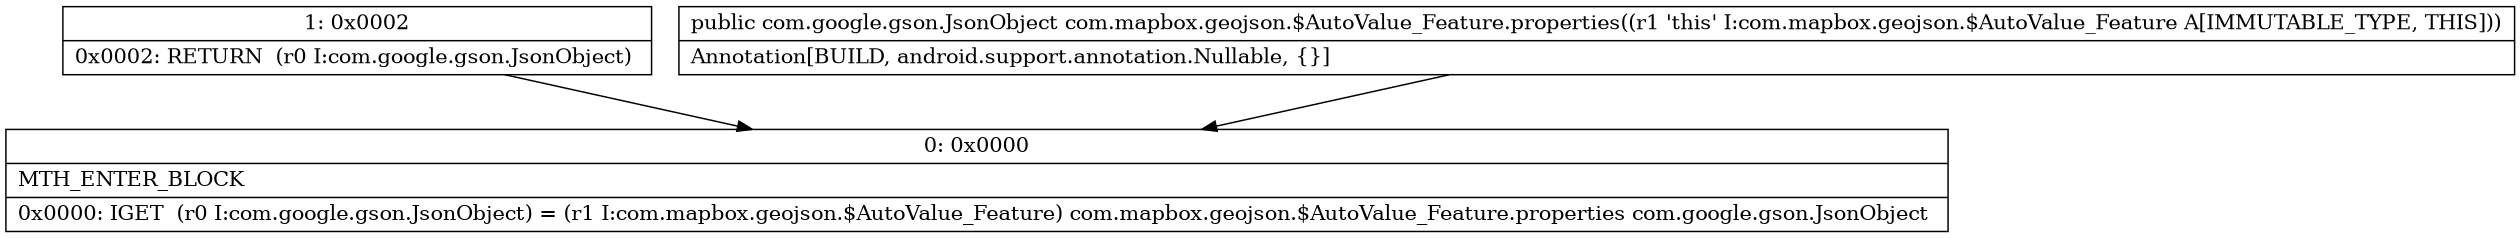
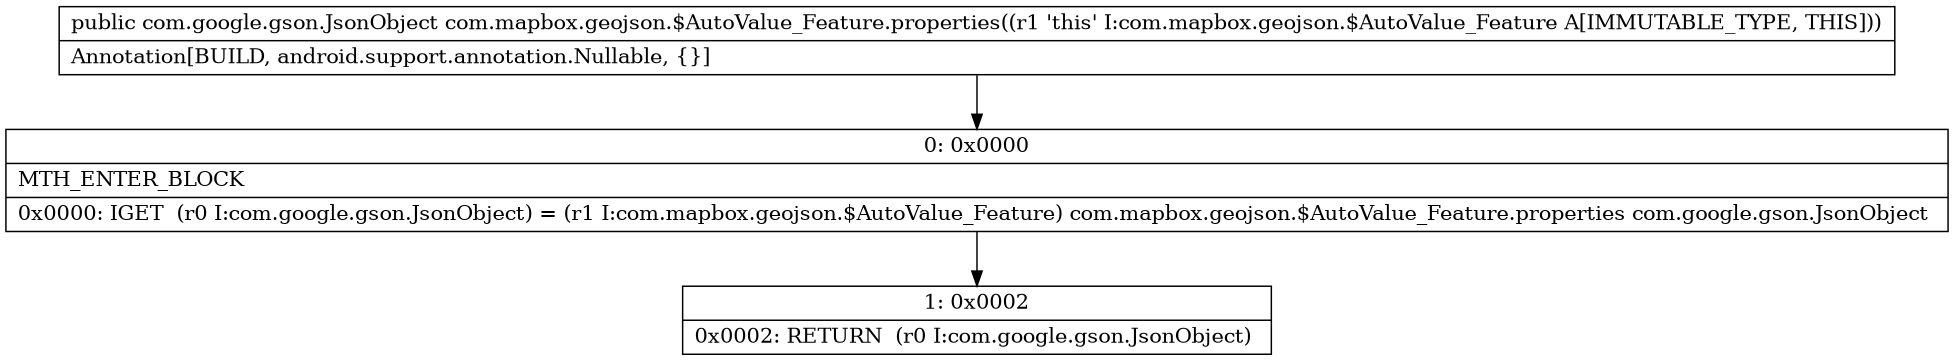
(621, 100) -> (977, 251)
